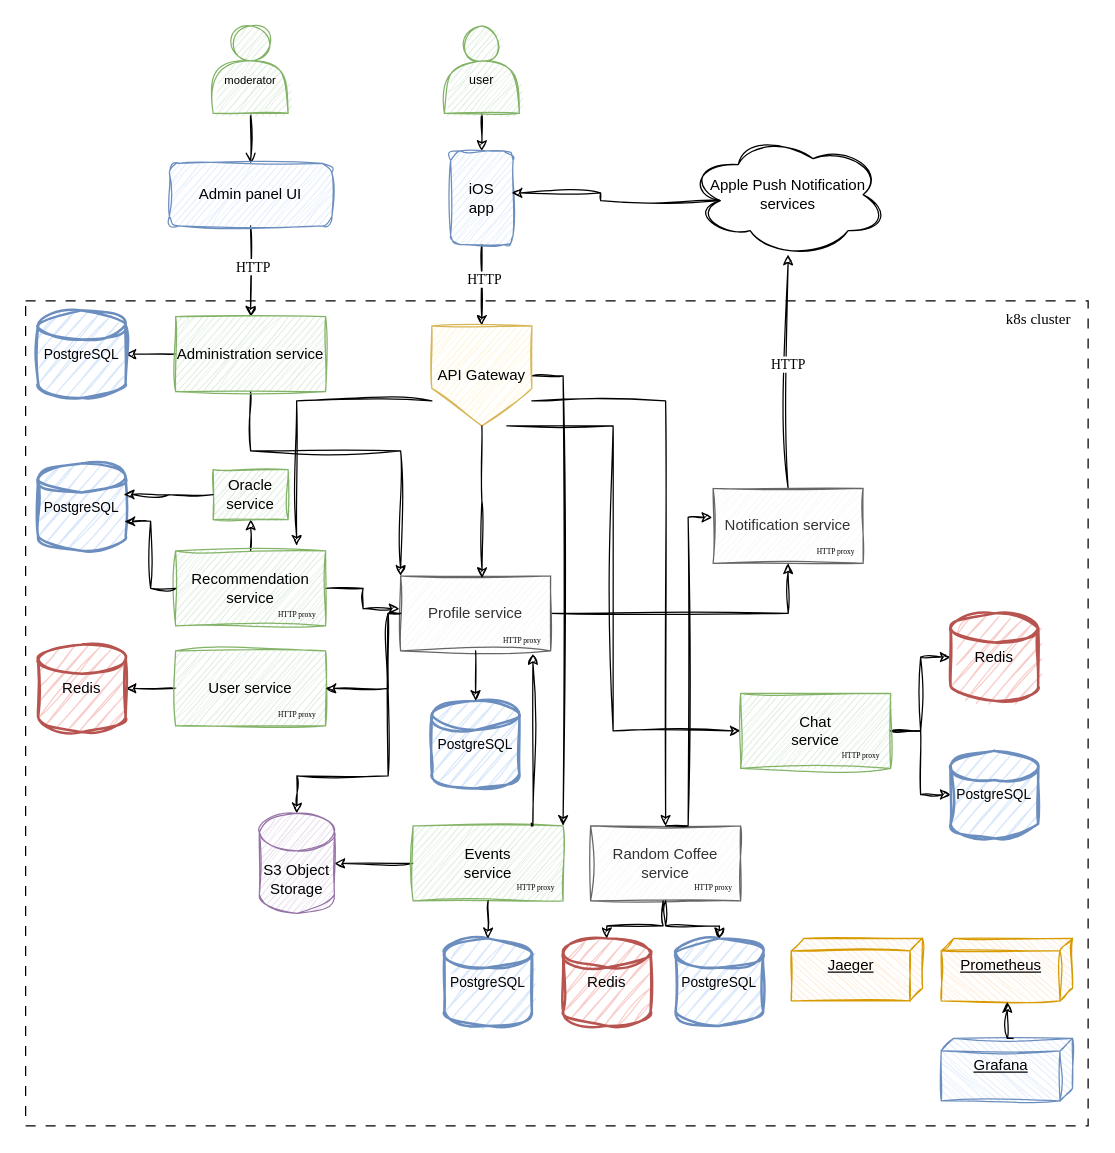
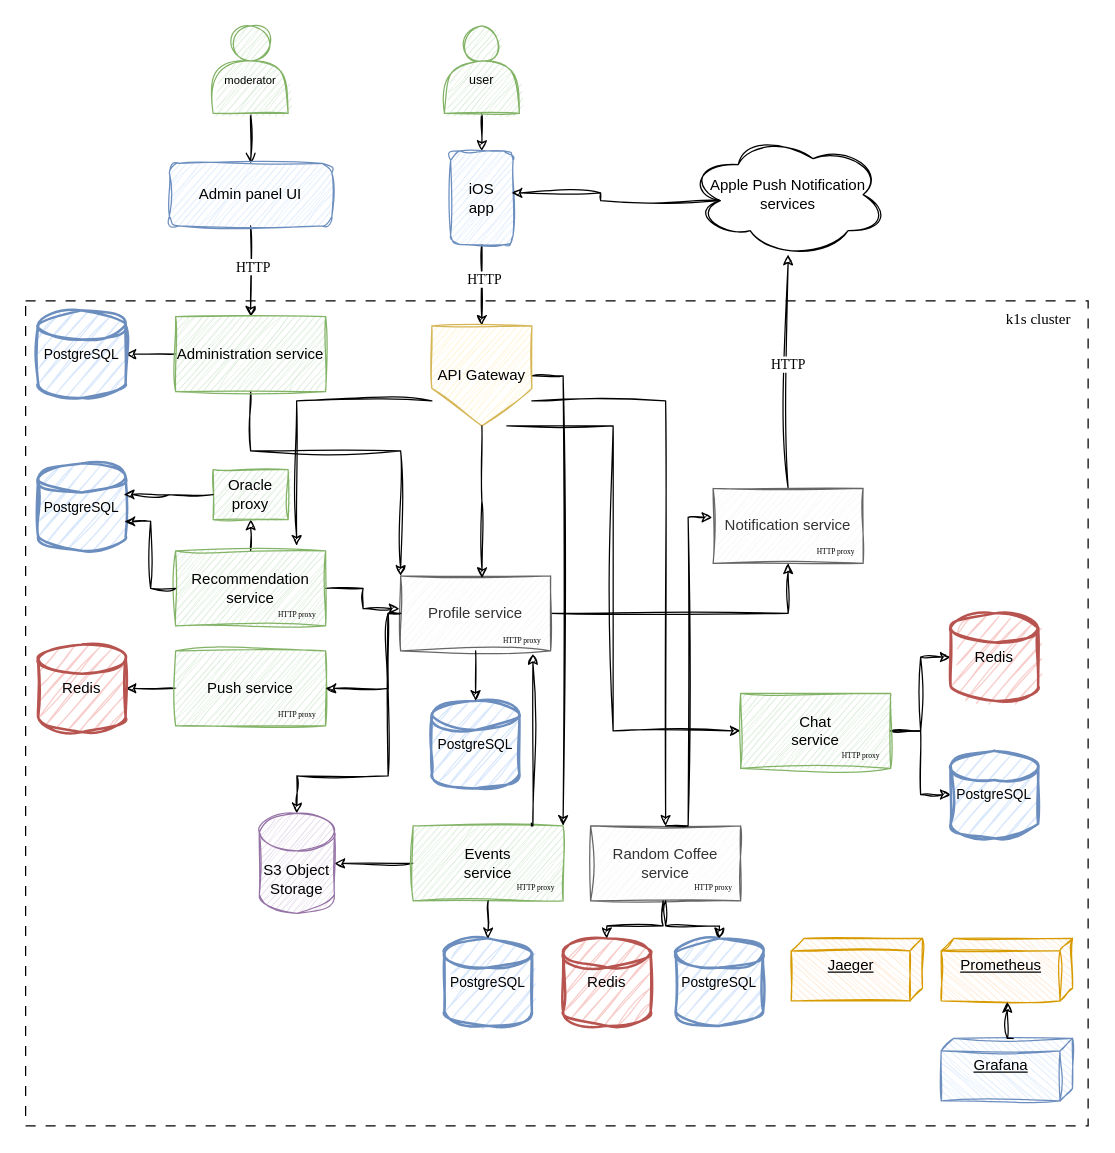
(1039, 319) -> (1039, 319)
(251, 494) -> (251, 494)
(251, 688) -> (251, 688)
